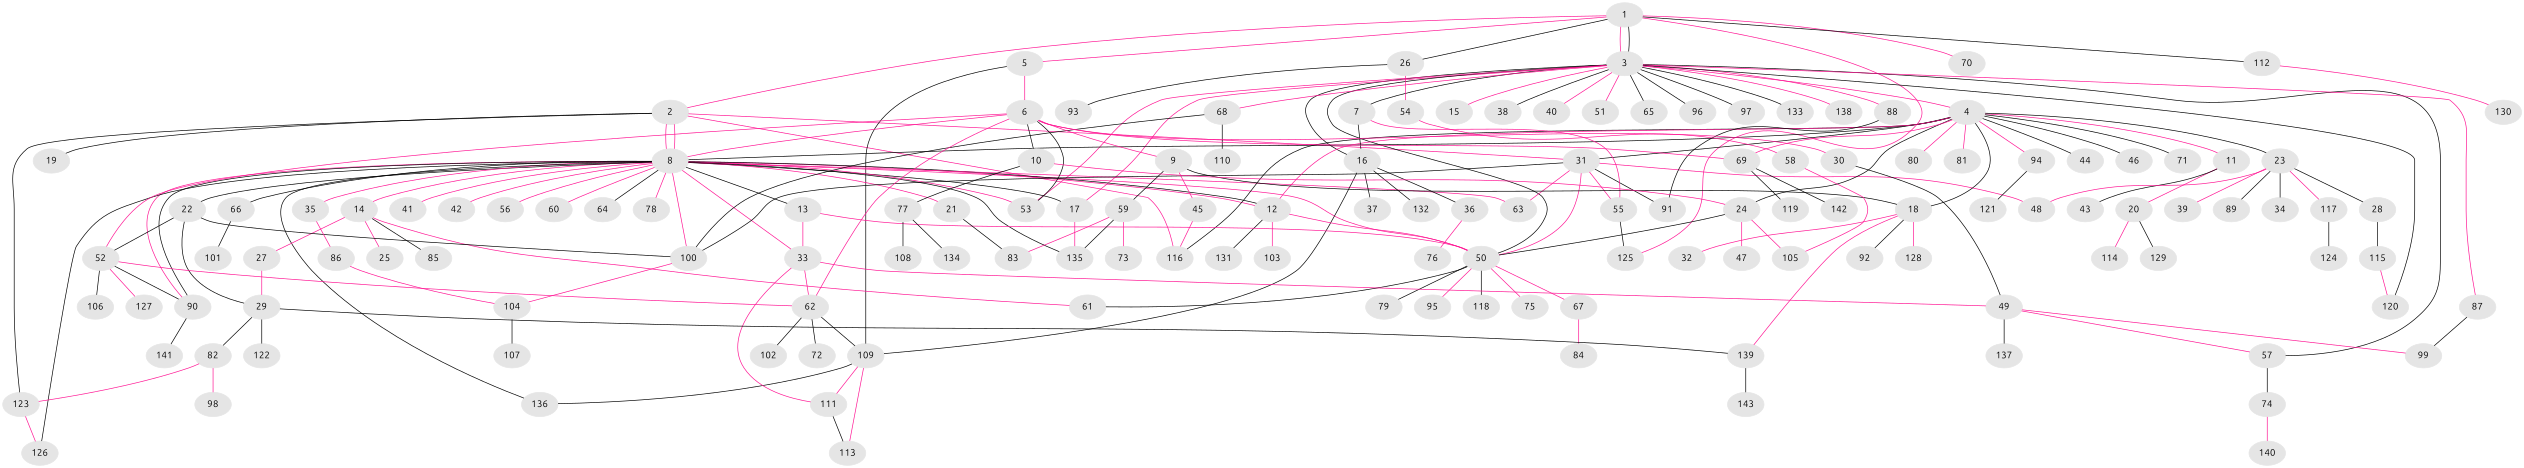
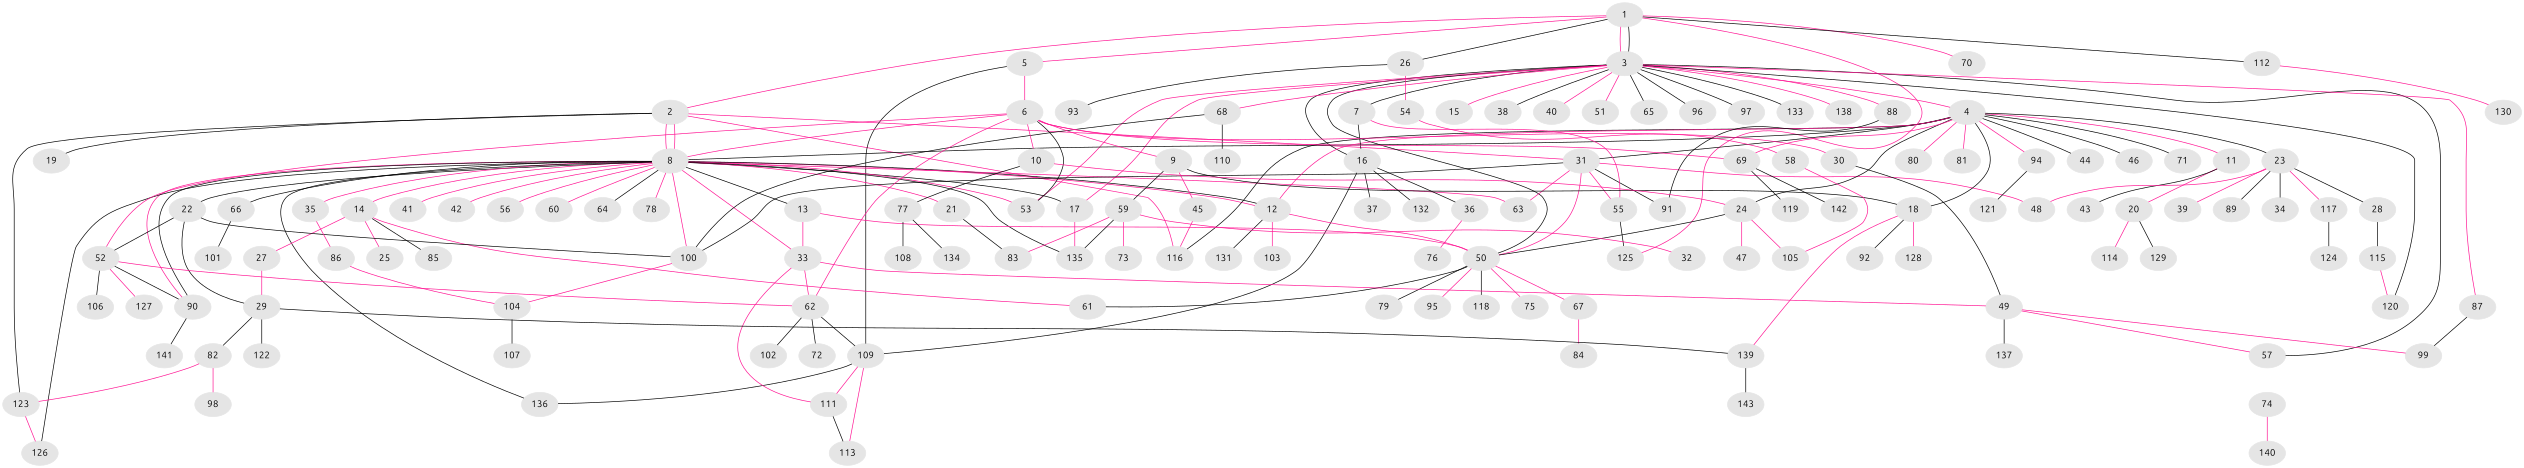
(1031, 140) -> (1031, 140)
(1162, 184) -> none
(1799, 231) -> (1419, 231)
(2267, 380) -> none
